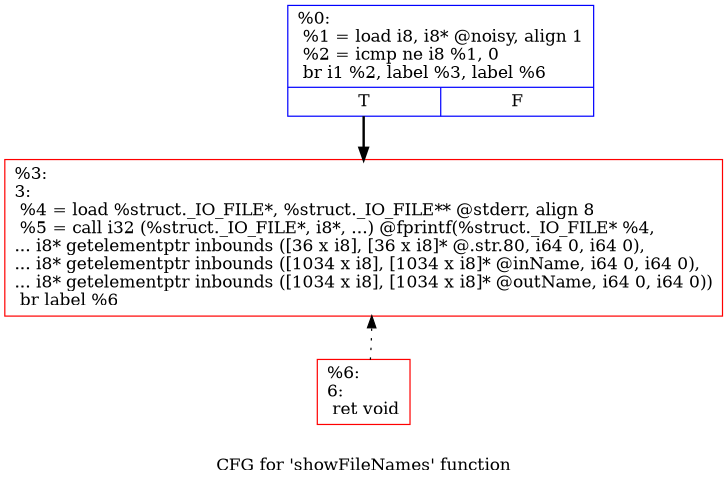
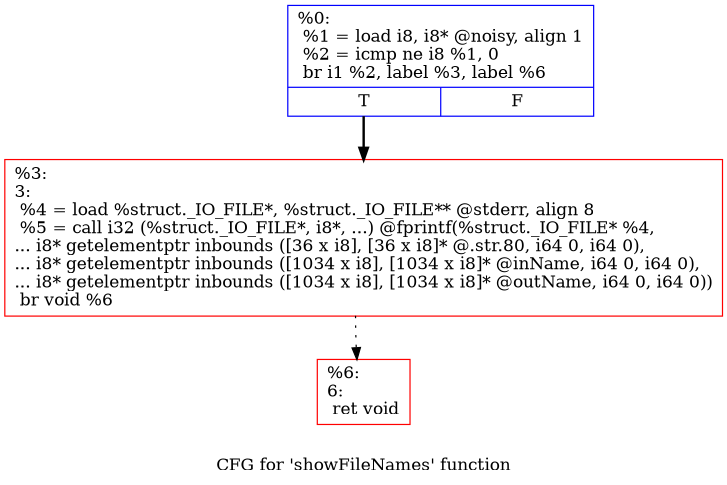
(67, 300) -> (64, 300)
(371, 344) -> (356, 332)
